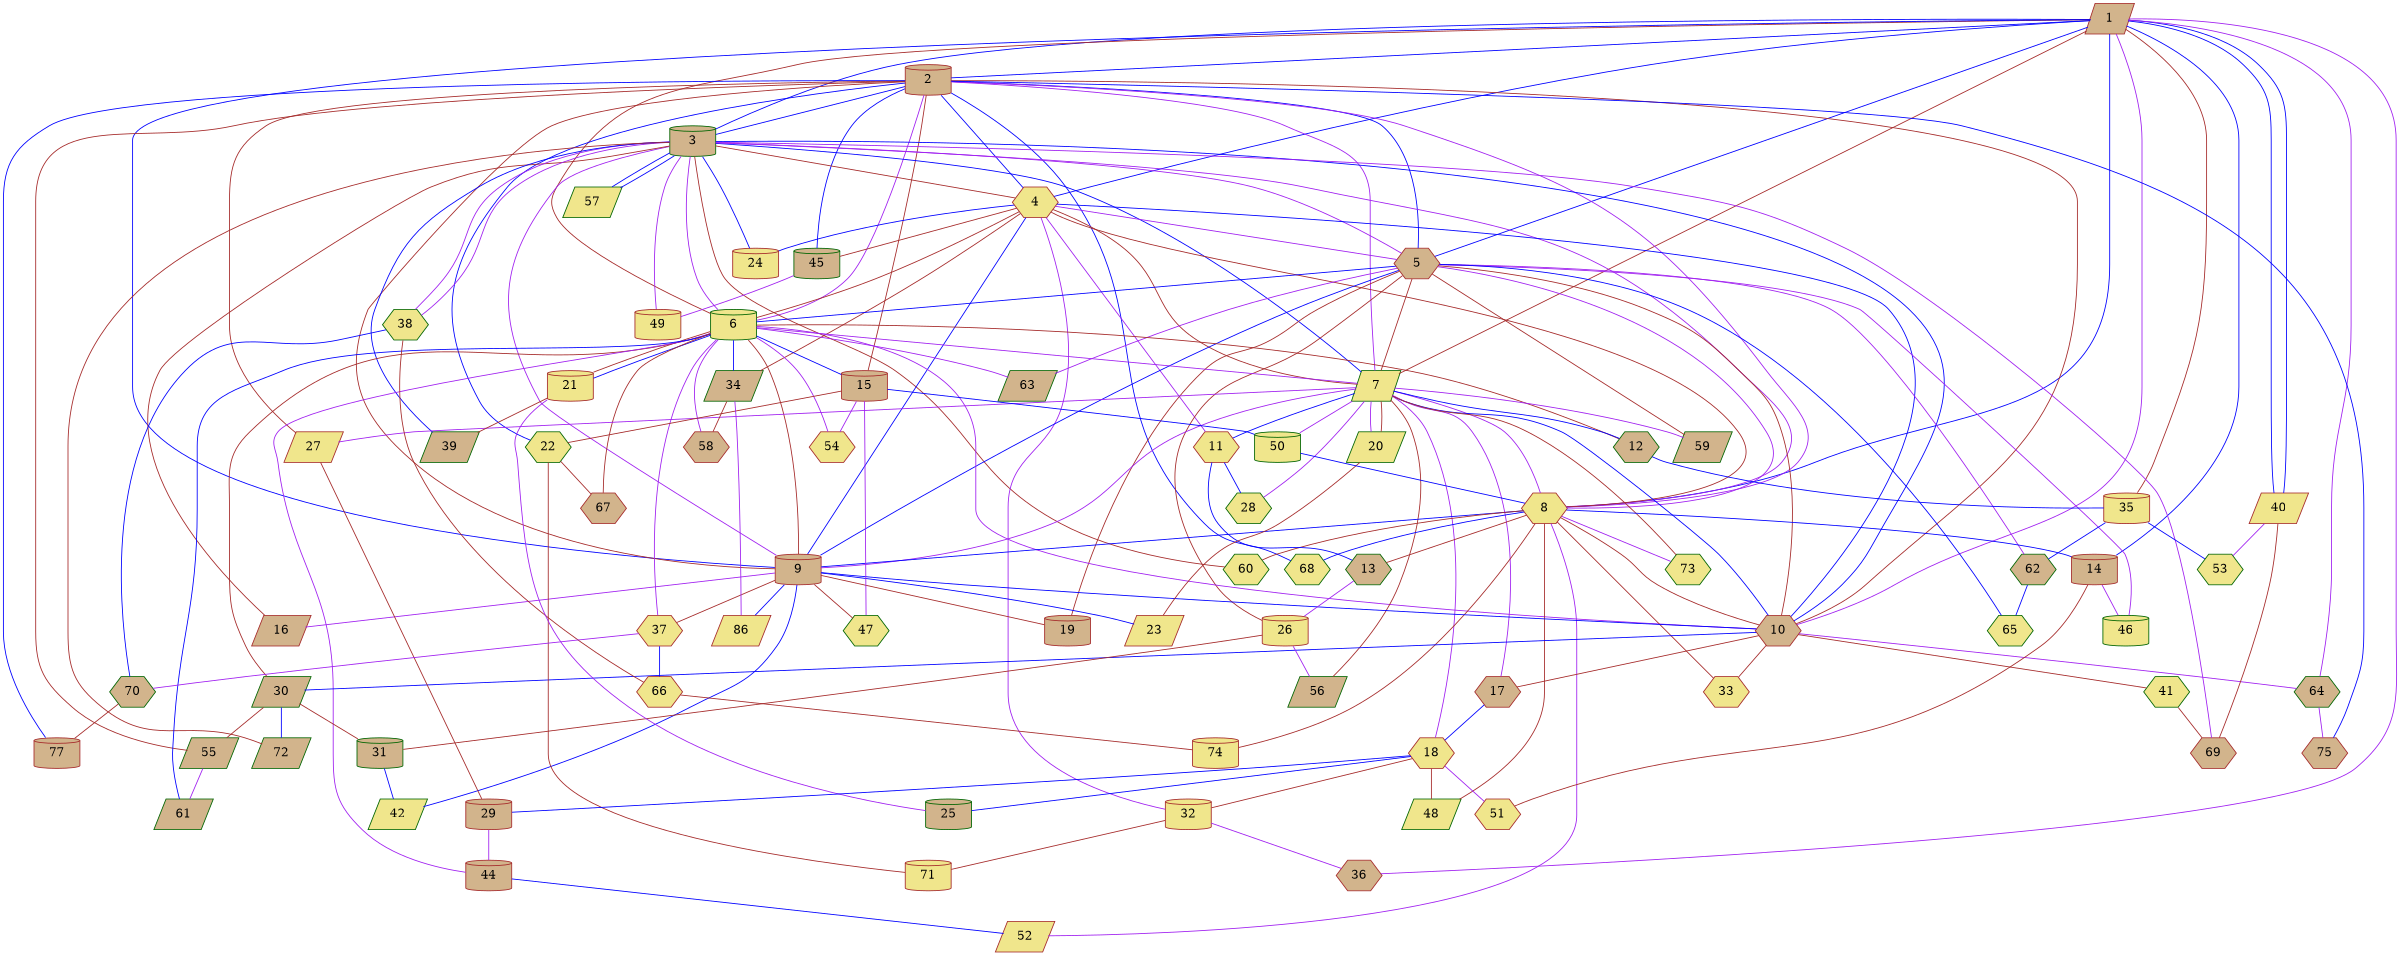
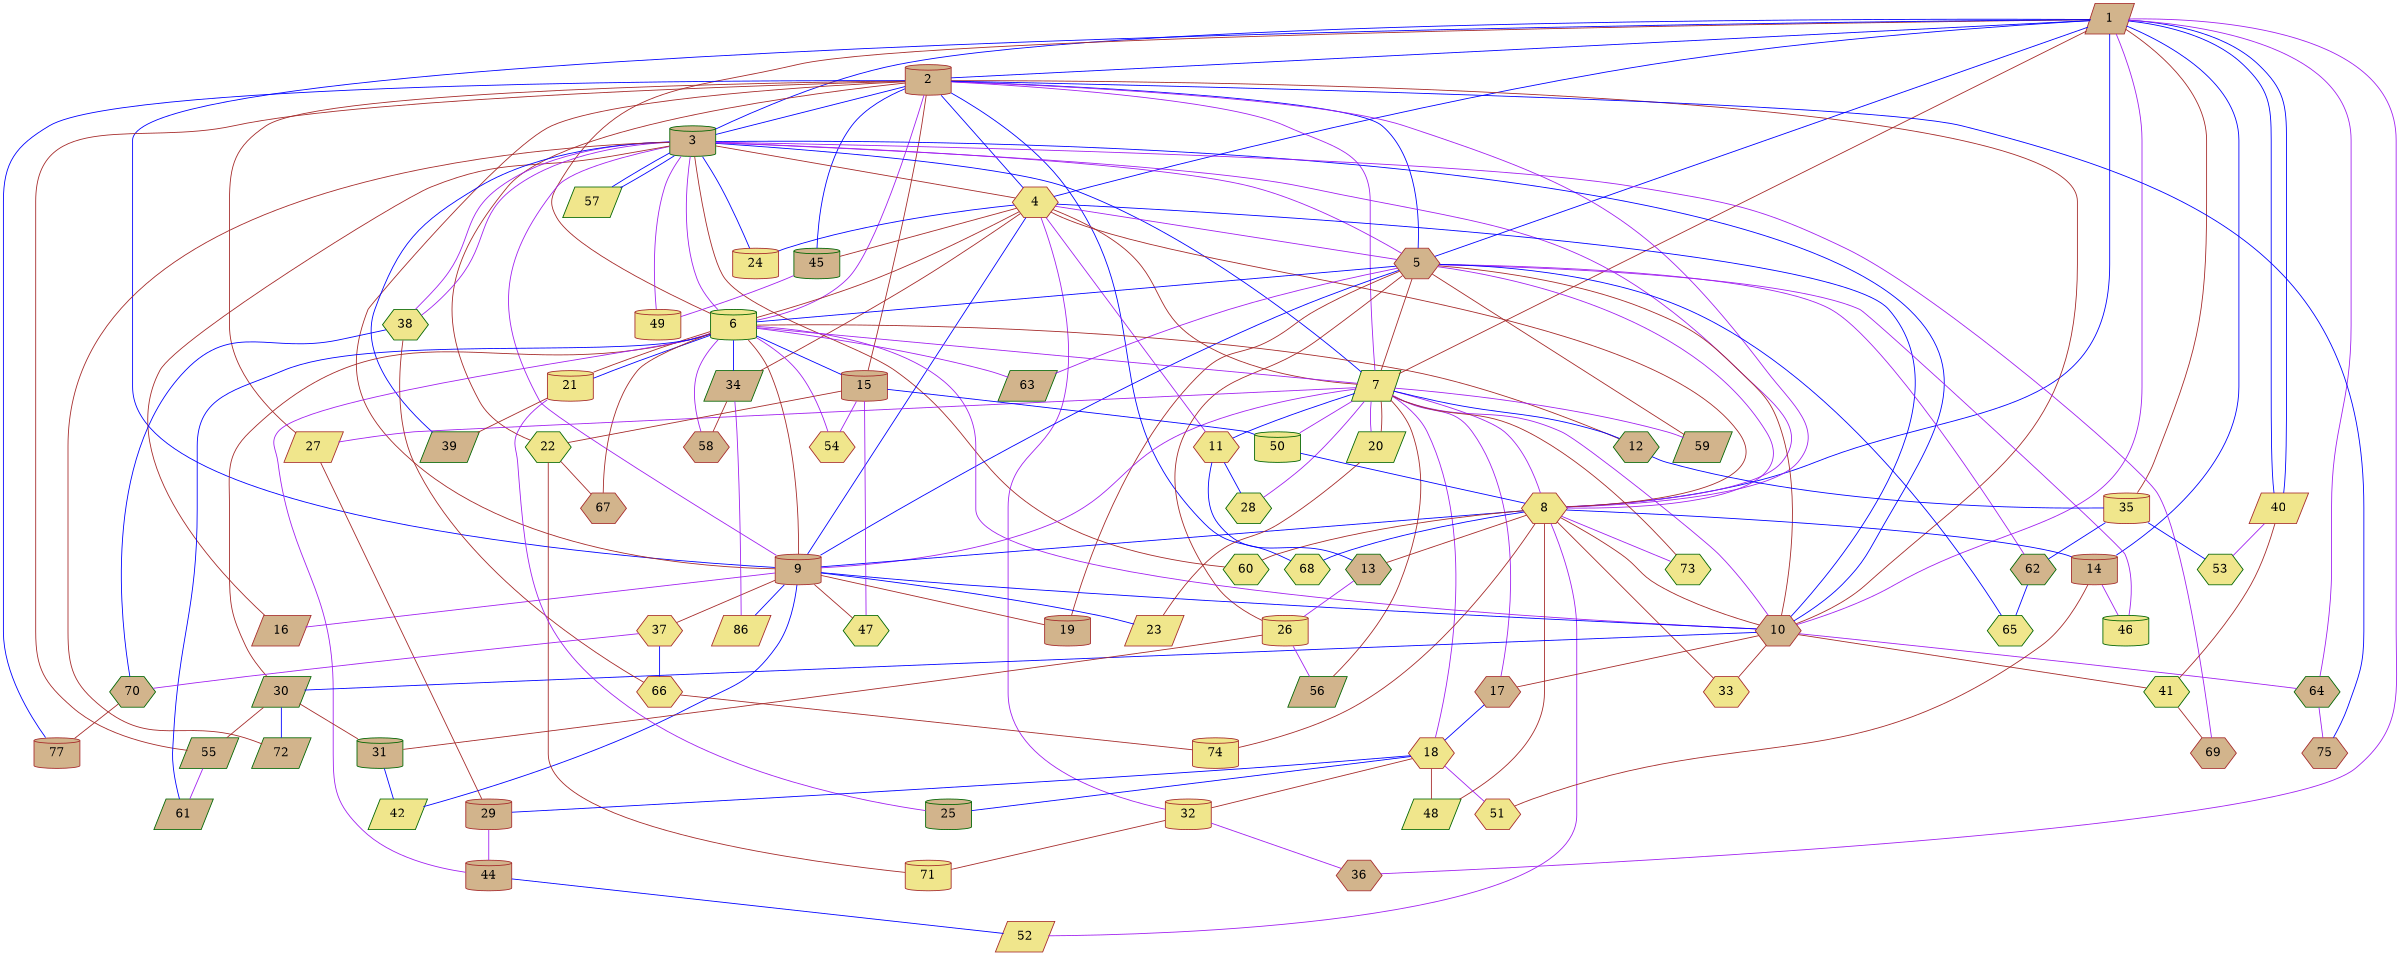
(607, 137) -> (607, 137)
(1604, 461) -> (1604, 461)
(660, 470) -> none
(2257, 633) -> (2237, 607)
